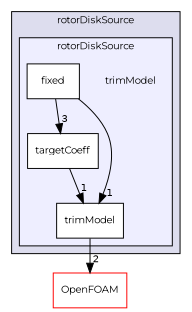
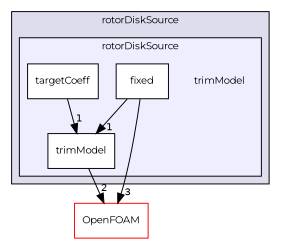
(57, 111) -> (132, 147)
